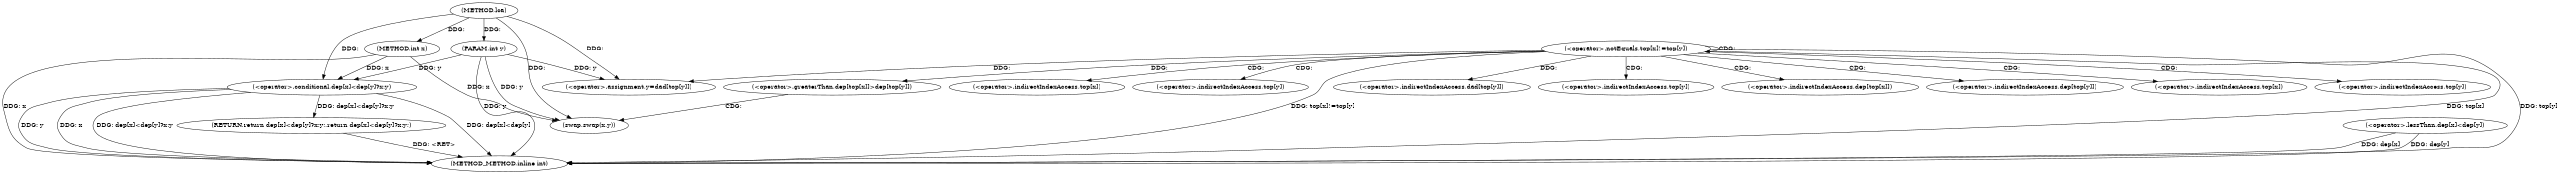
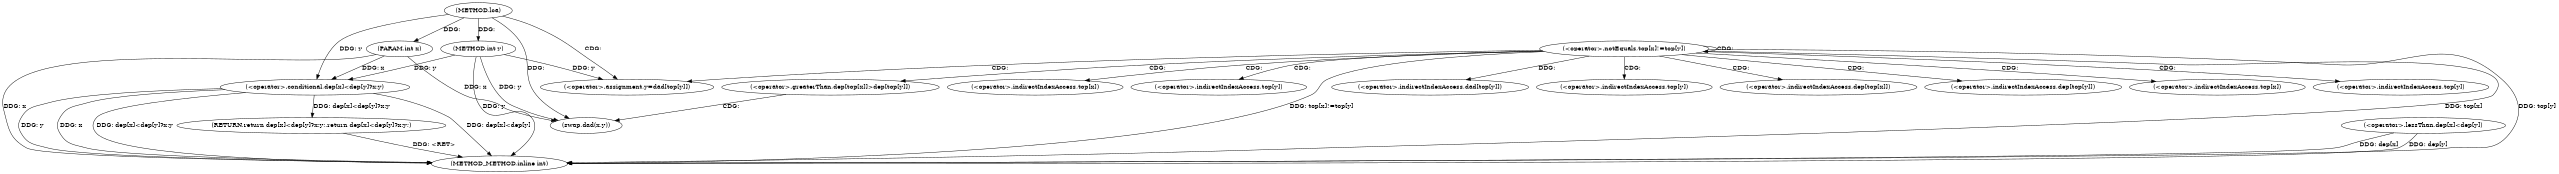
(351, 49) -> (351, 49)
(402, 49) -> (399, 49)
(484, 49) -> (478, 49)
(596, 49) -> (594, 49)
(1003, 68) -> (1001, 68)
(1160, 68) -> (1159, 68)
(589, 125) -> (586, 125)
